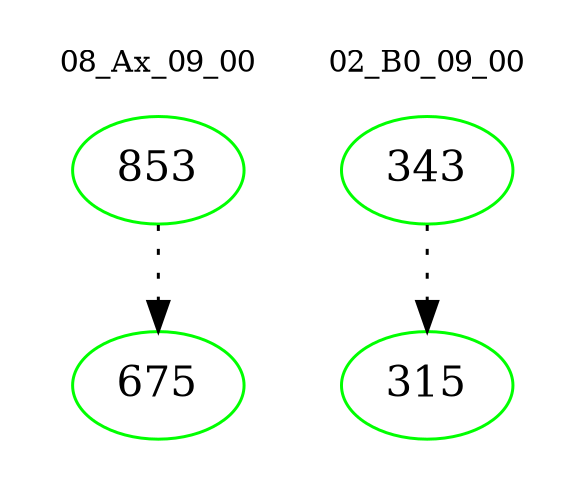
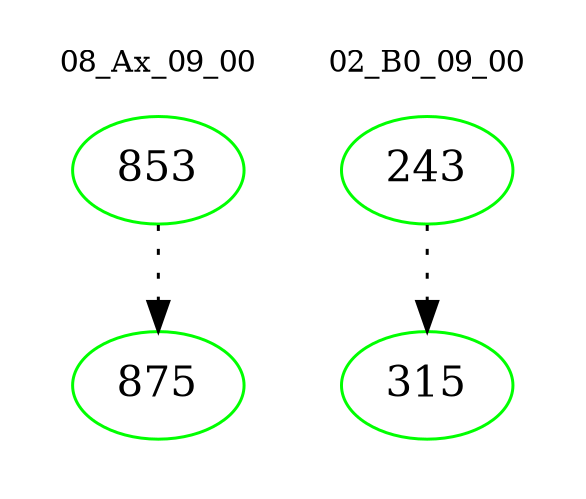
(427, 170) -> (427, 170)
(158, 385) -> (158, 385)
